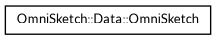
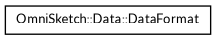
(108, 20) -> (108, 20)
